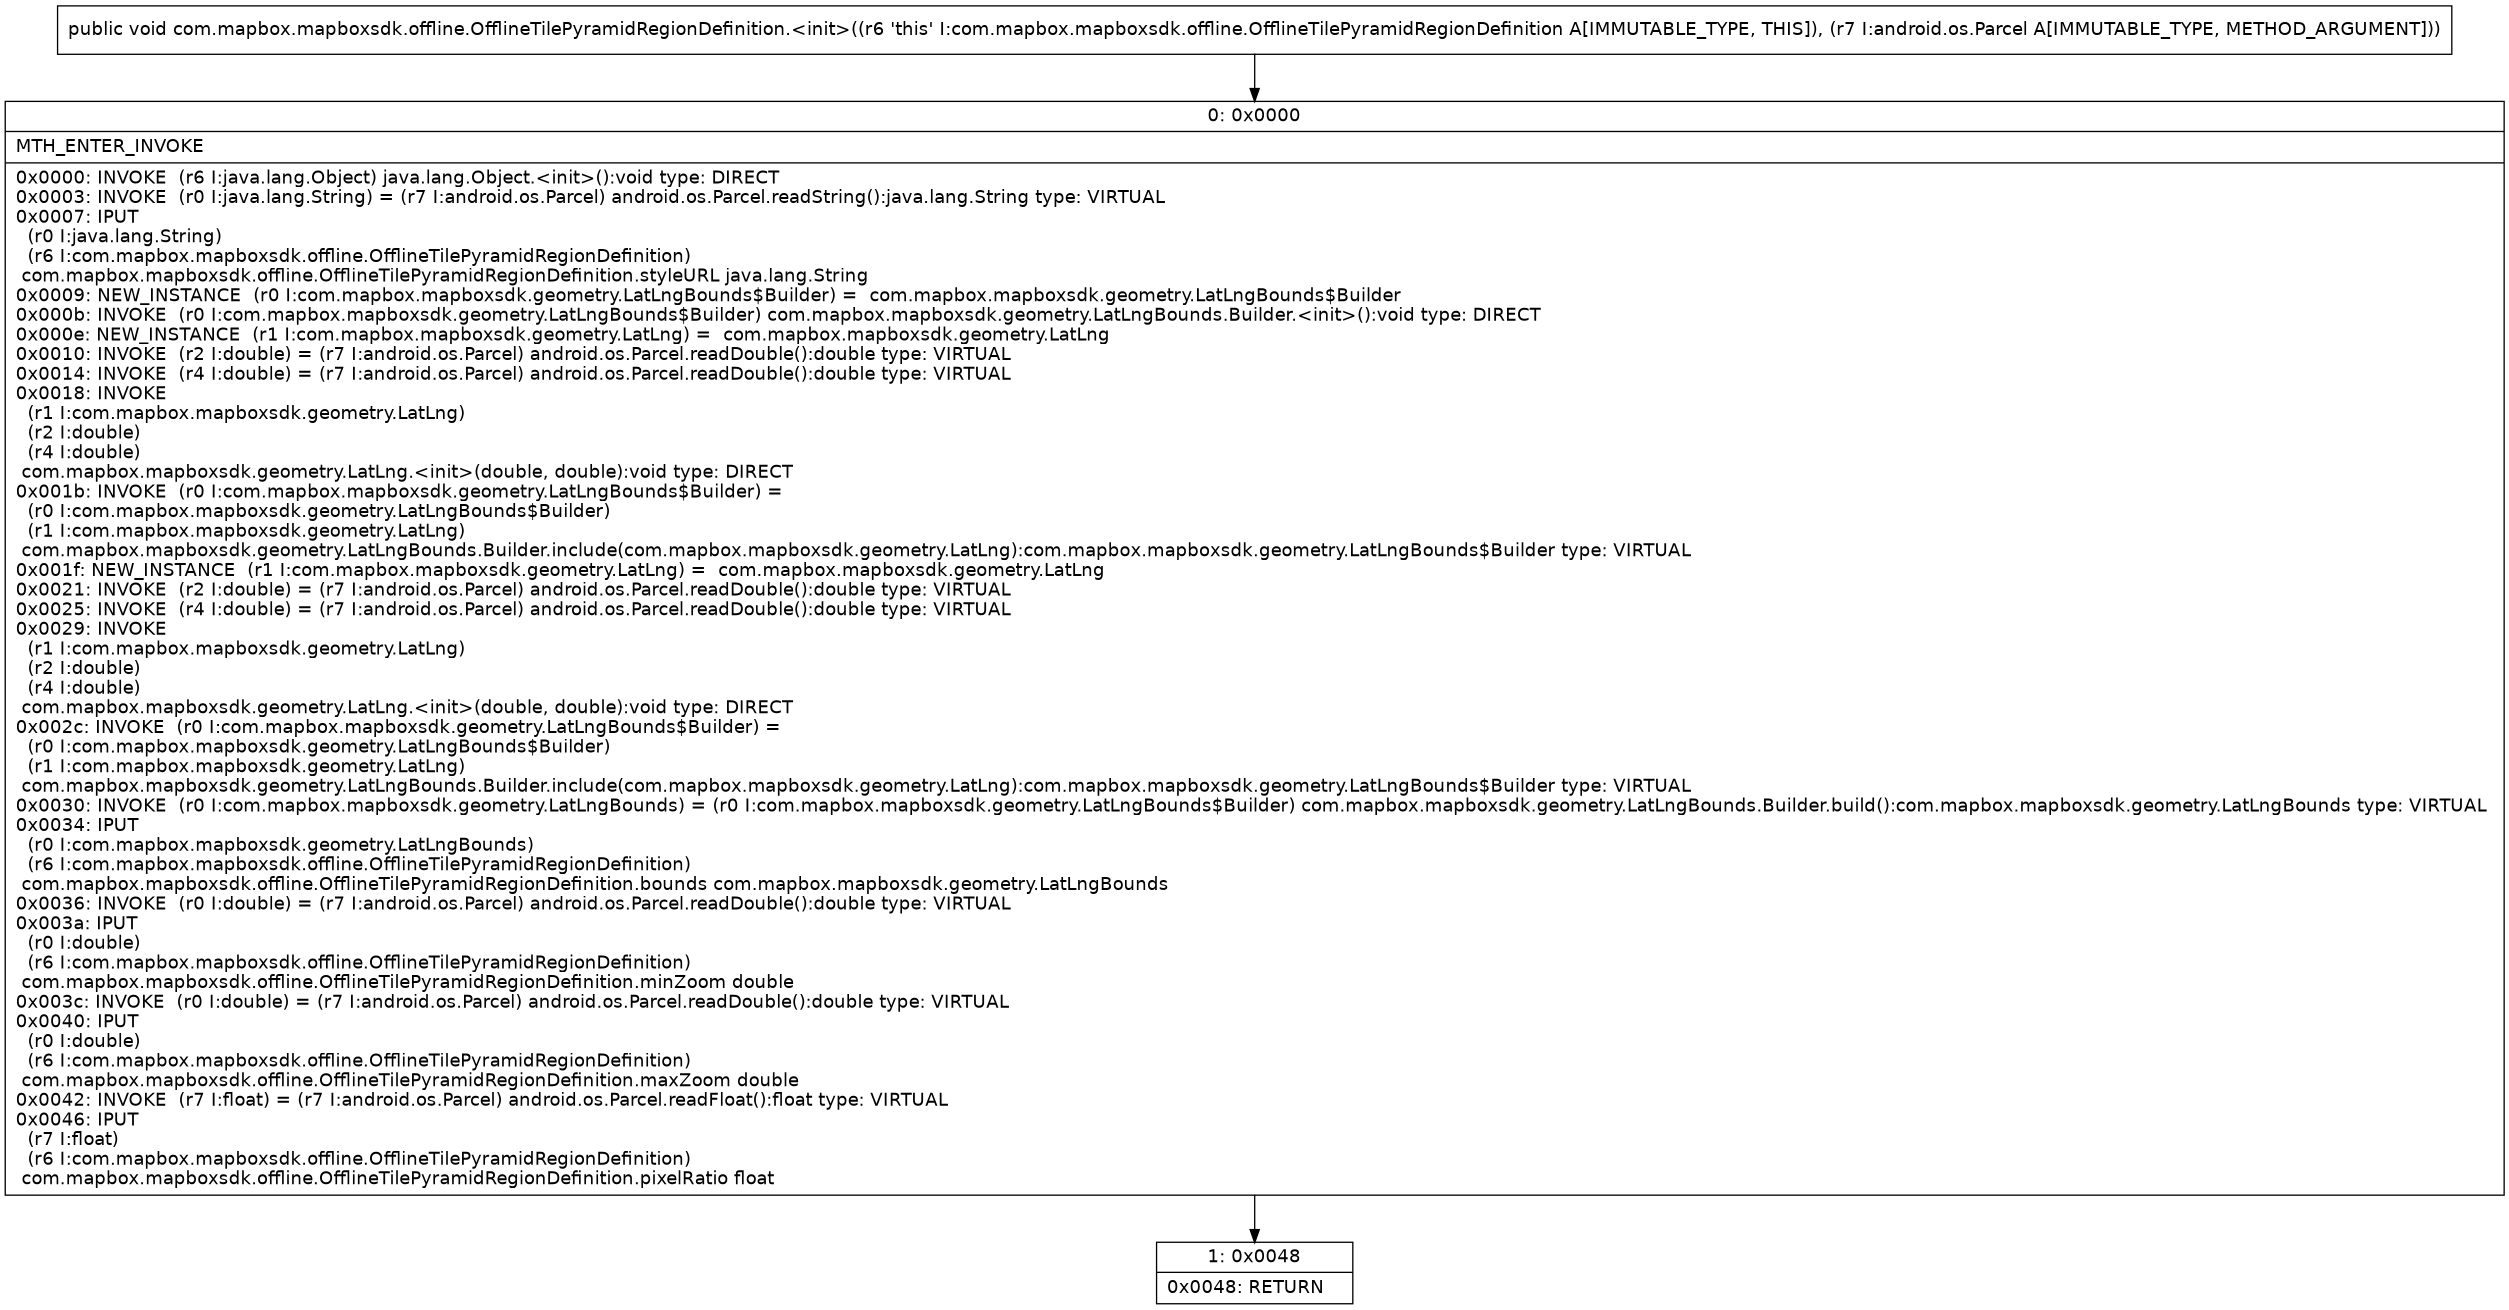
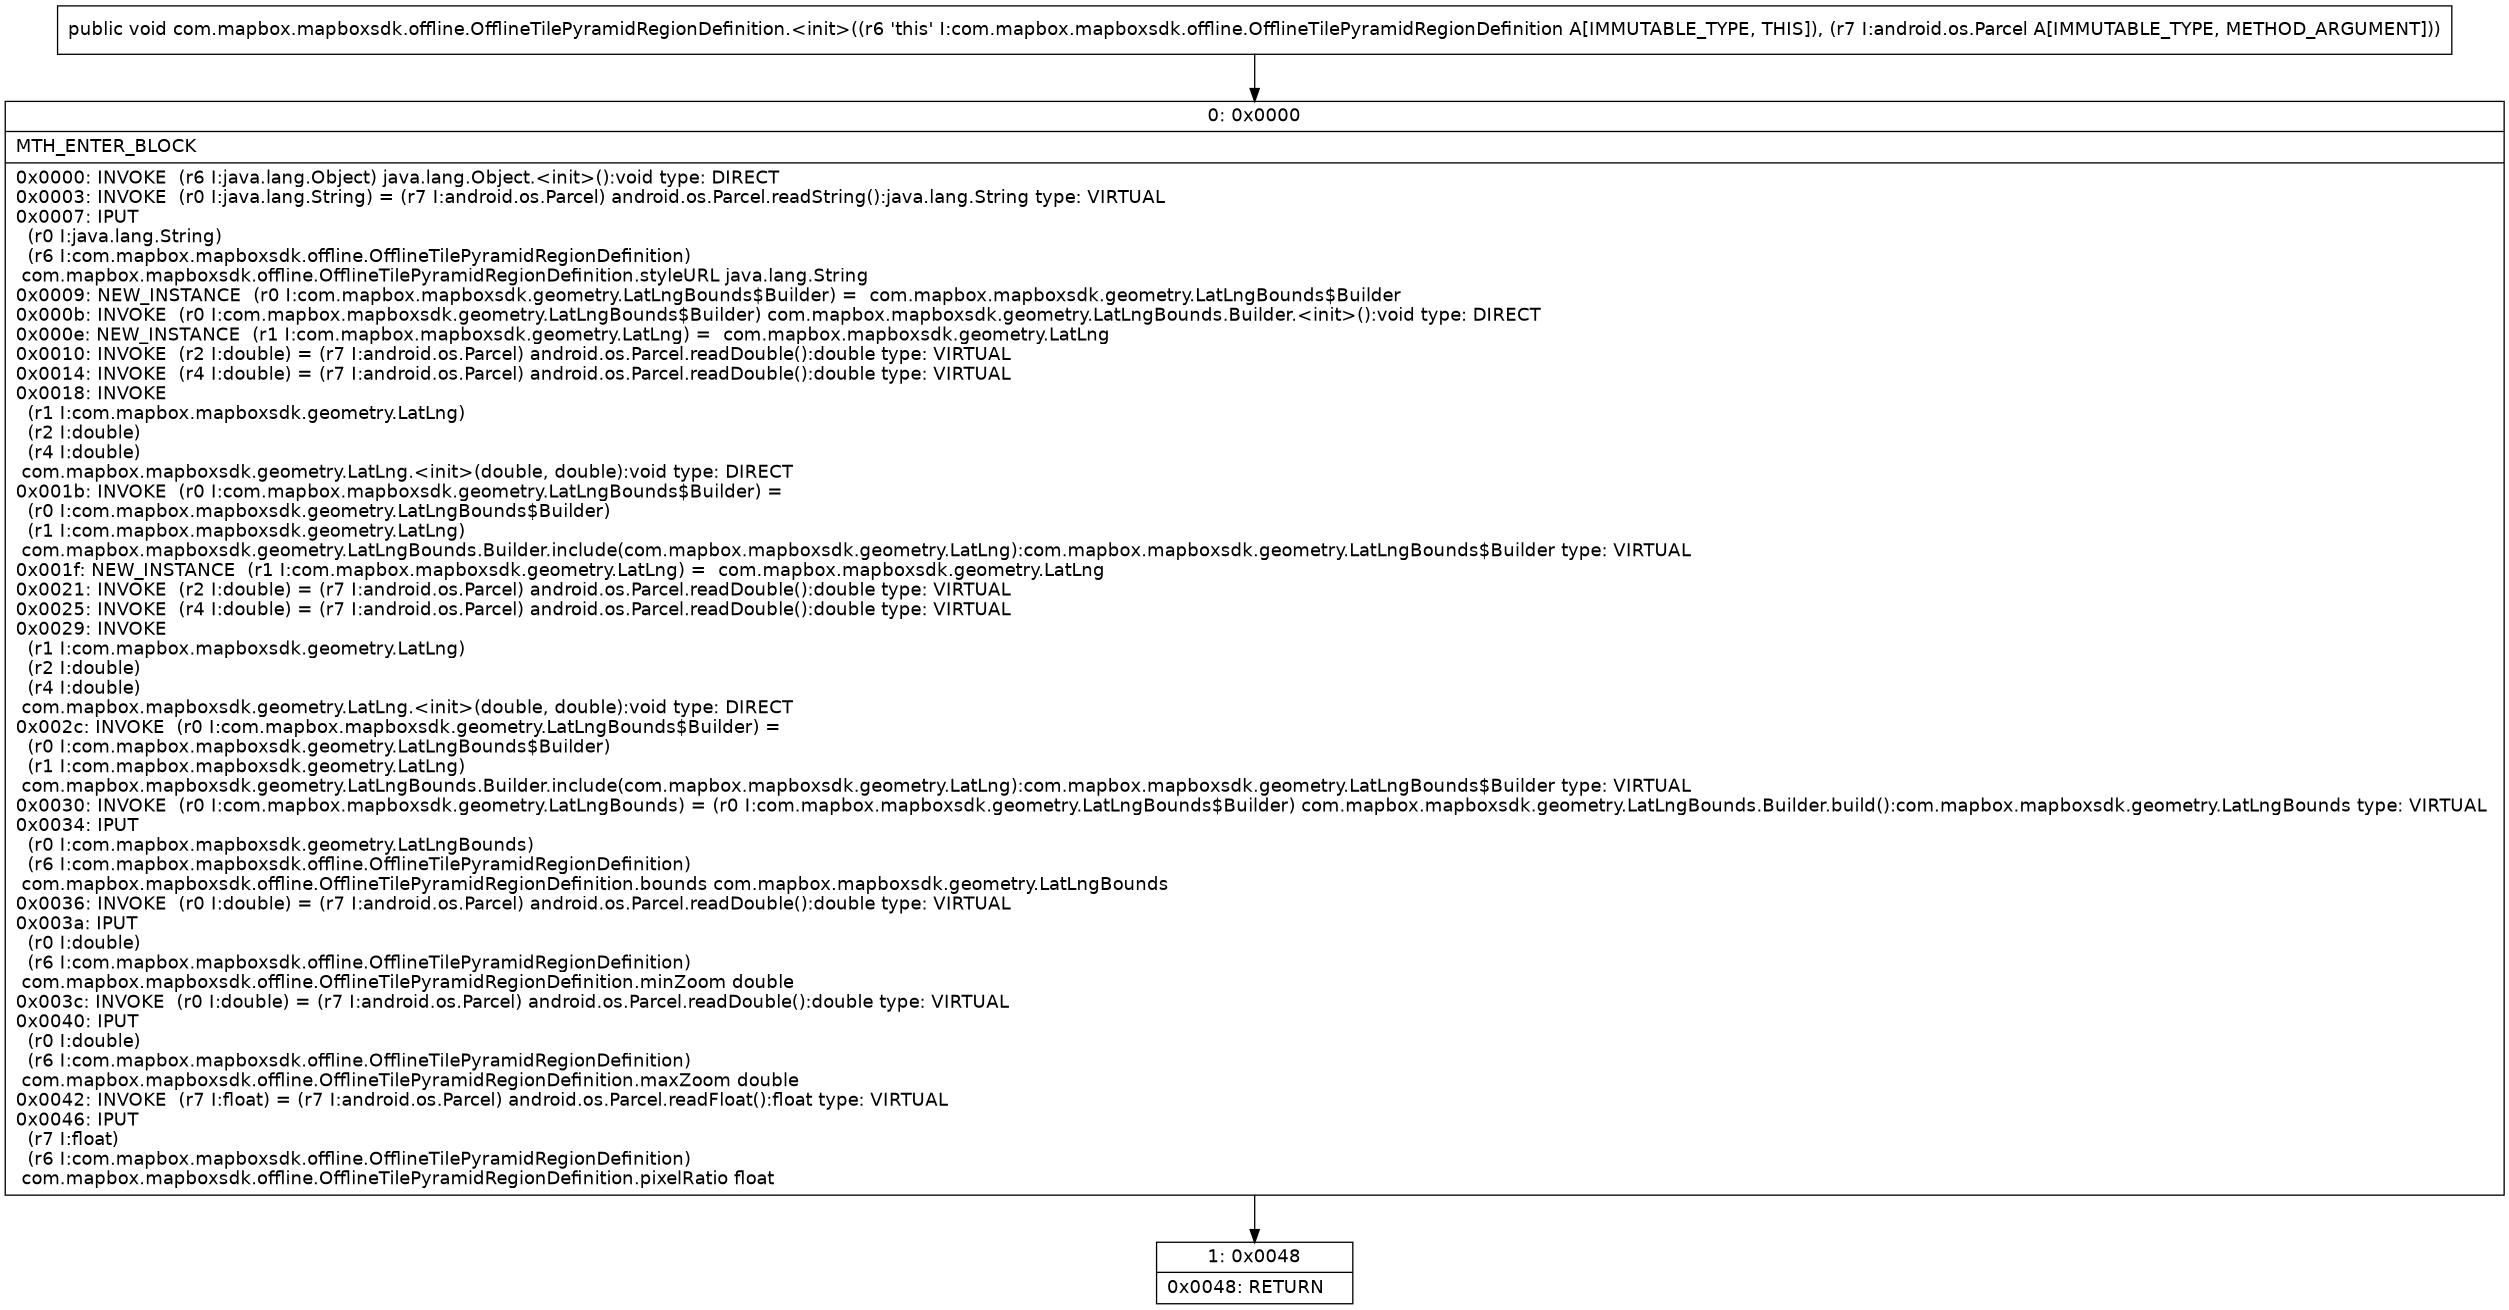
(111, 147) -> (107, 147)
